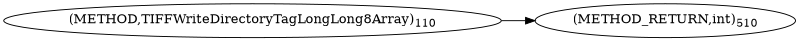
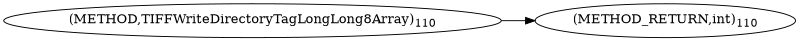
(747, 19) -> (747, 19)
